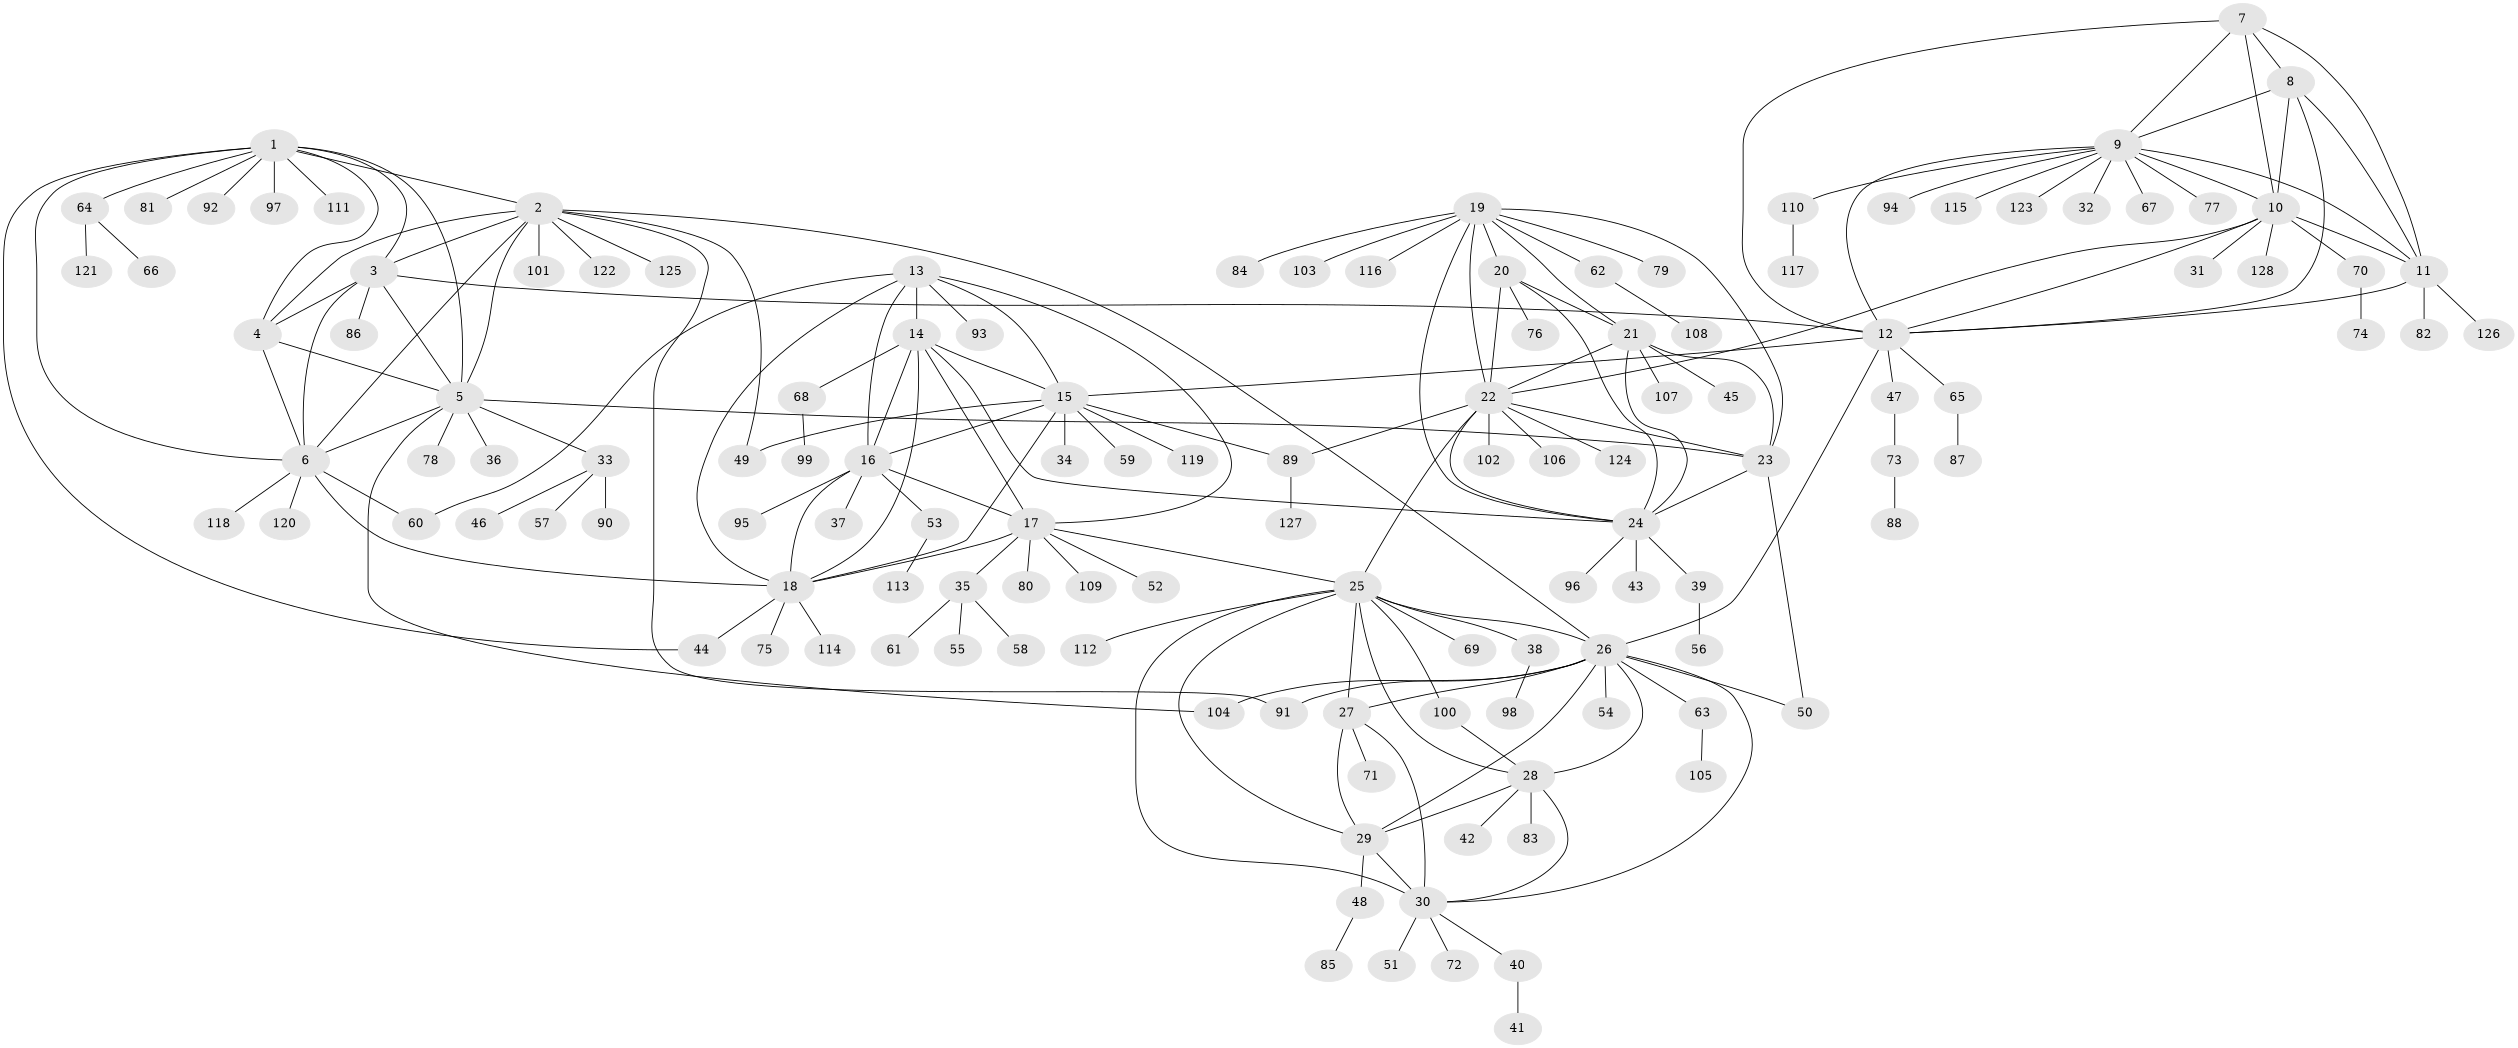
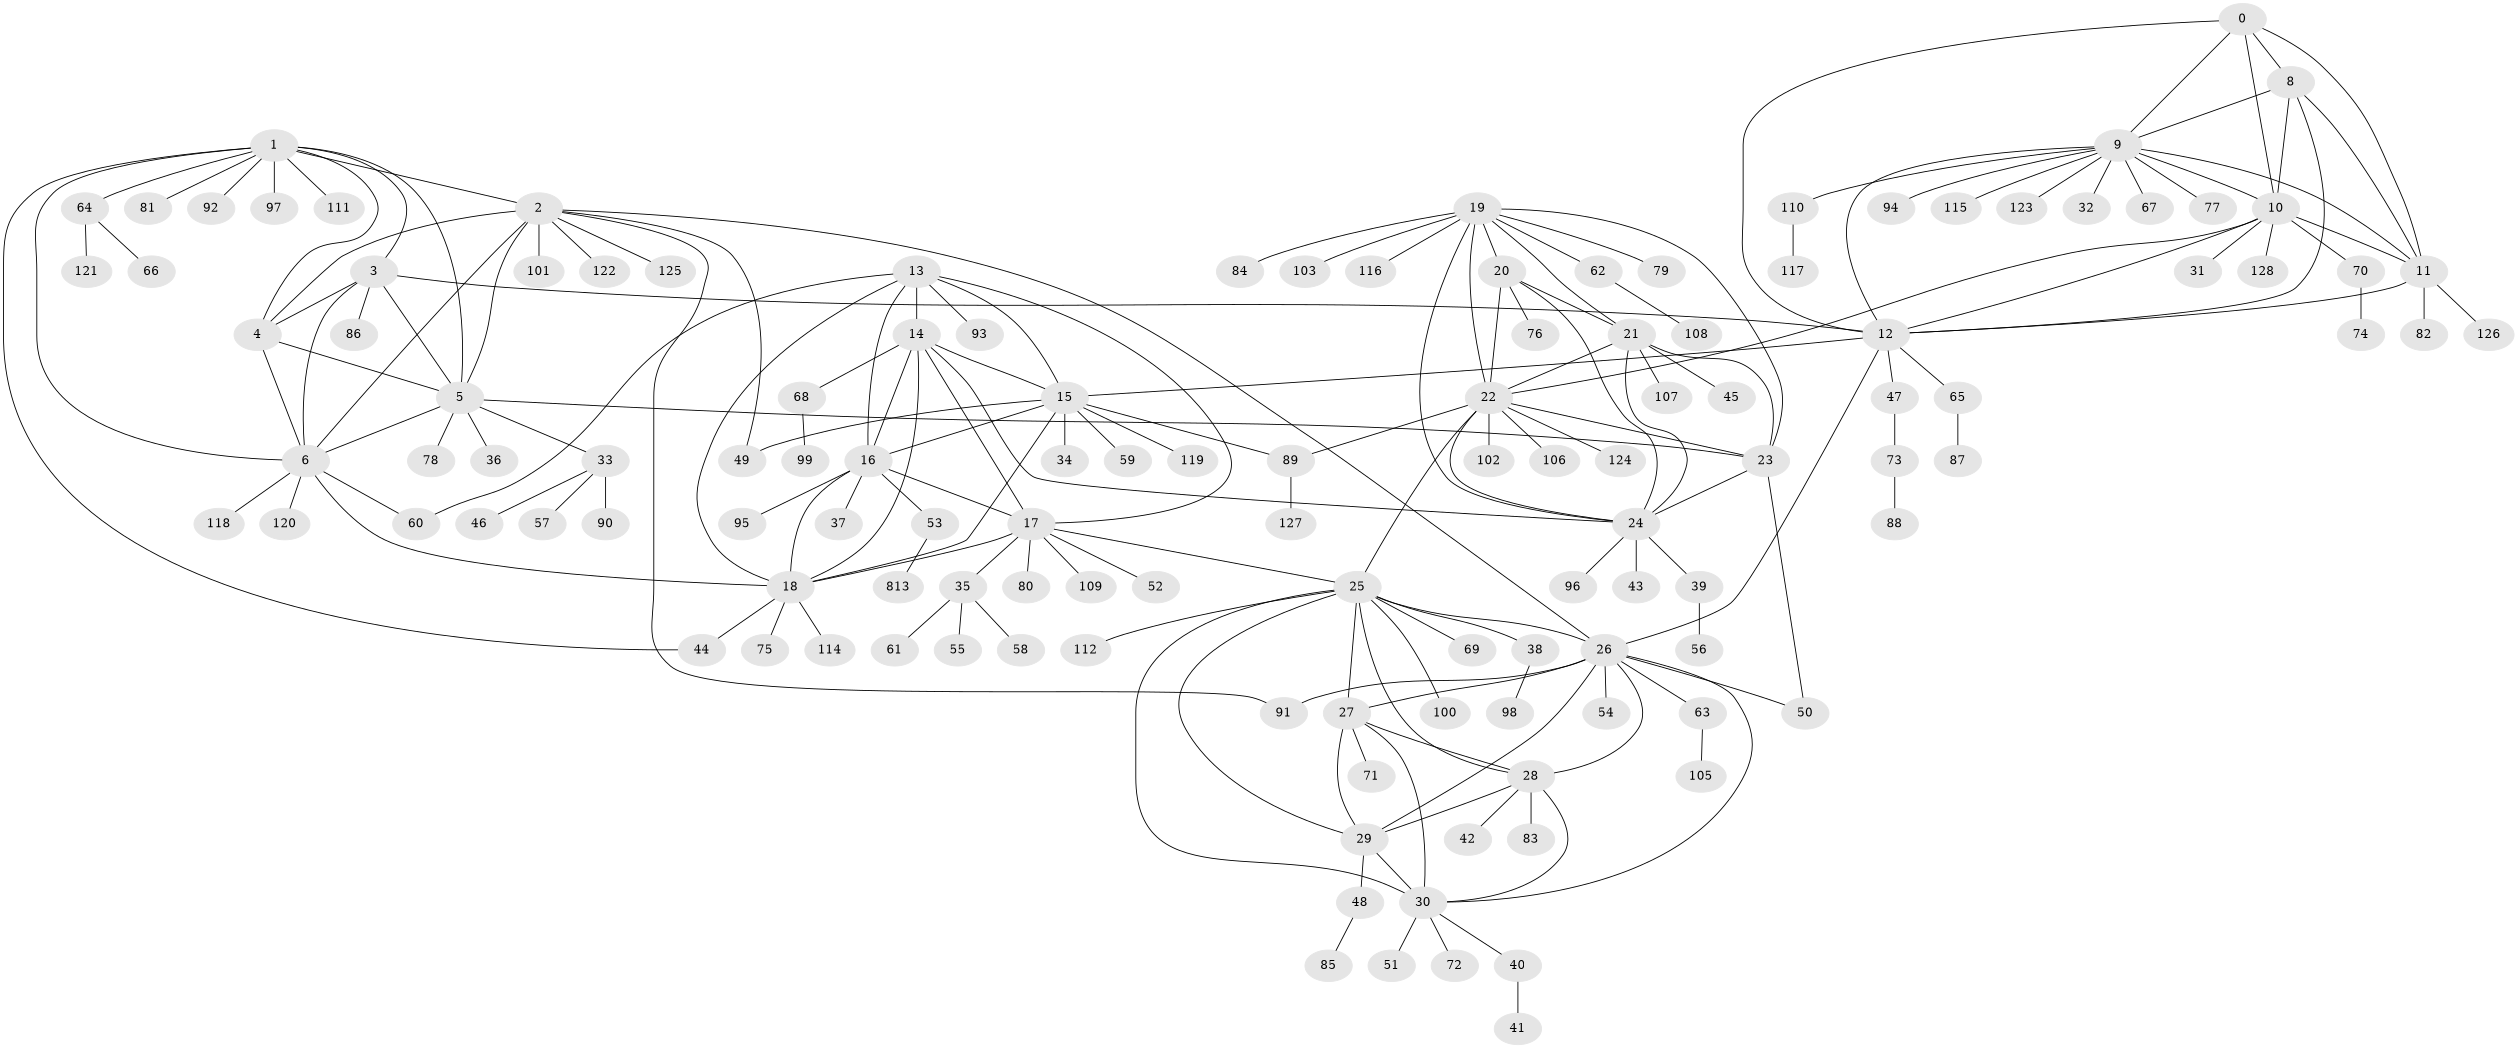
(2243, 19) -> (2243, 19)
(456, 239) -> none
(898, 587) -> (898, 587)
(1219, 713) -> none
(1488, 745) -> (1416, 741)
